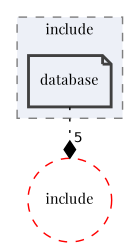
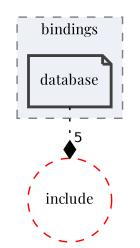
(70, 31) -> (70, 31)
